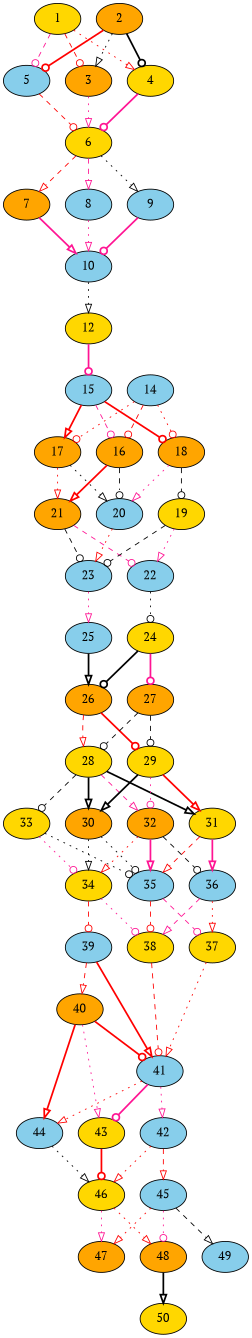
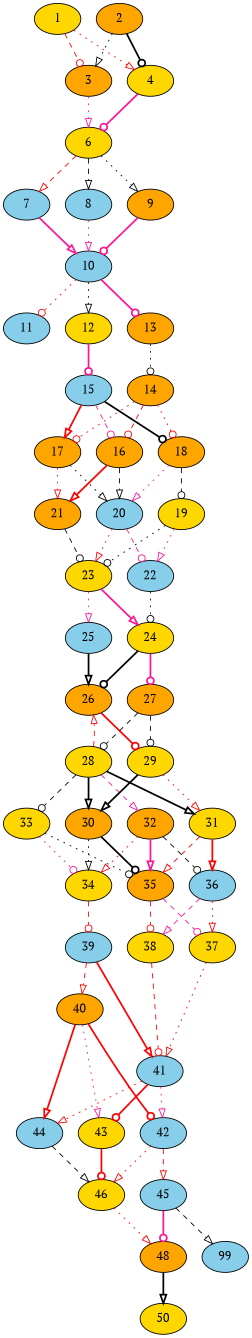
(27, 81) -> none
(89, 169) -> (89, 169)
(27, 205) -> (27, 205)
(150, 205) -> (150, 205)
none -> (27, 328)
none -> (150, 328)
(150, 390) -> (150, 390)
(129, 418) -> (129, 418)
(120, 479) -> (120, 479)
(98, 541) -> (132, 540)
(138, 543) -> (141, 541)
(89, 576) -> (89, 576)
none -> (116, 604)
(83, 726) -> (94, 735)
(150, 787) -> none
(178, 790) -> (178, 790)
(115, 850) -> (115, 850)
(212, 850) -> (212, 850)
(150, 886) -> (150, 886)
(117, 914) -> none
(117, 1038) -> (117, 1069)
(133, 1100) -> (132, 1101)
(67, 1161) -> (67, 1161)
(163, 1223) -> (163, 1223)
(101, 1257) -> none
(225, 1257) -> (225, 1257)
